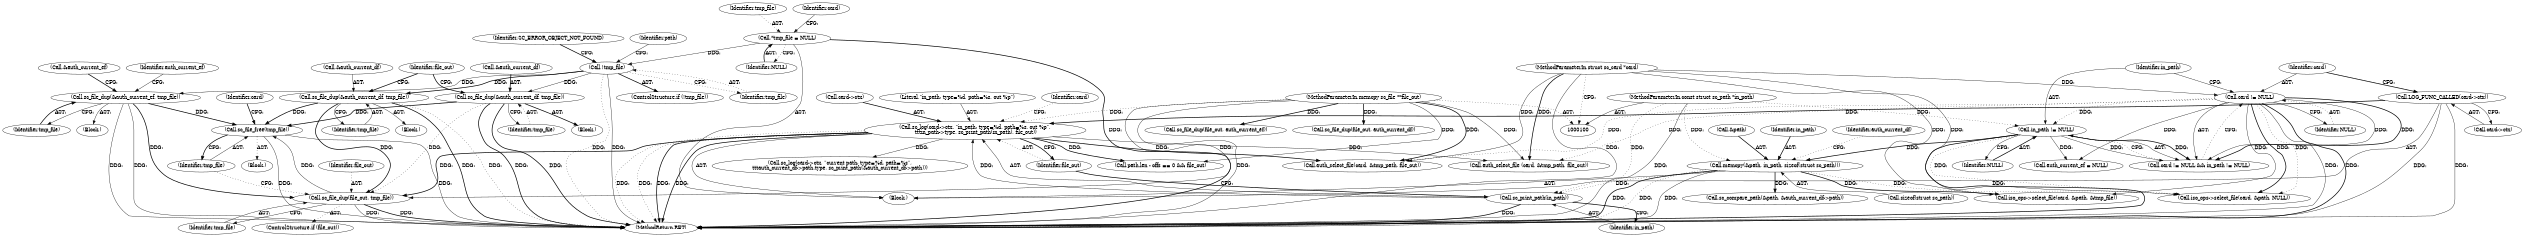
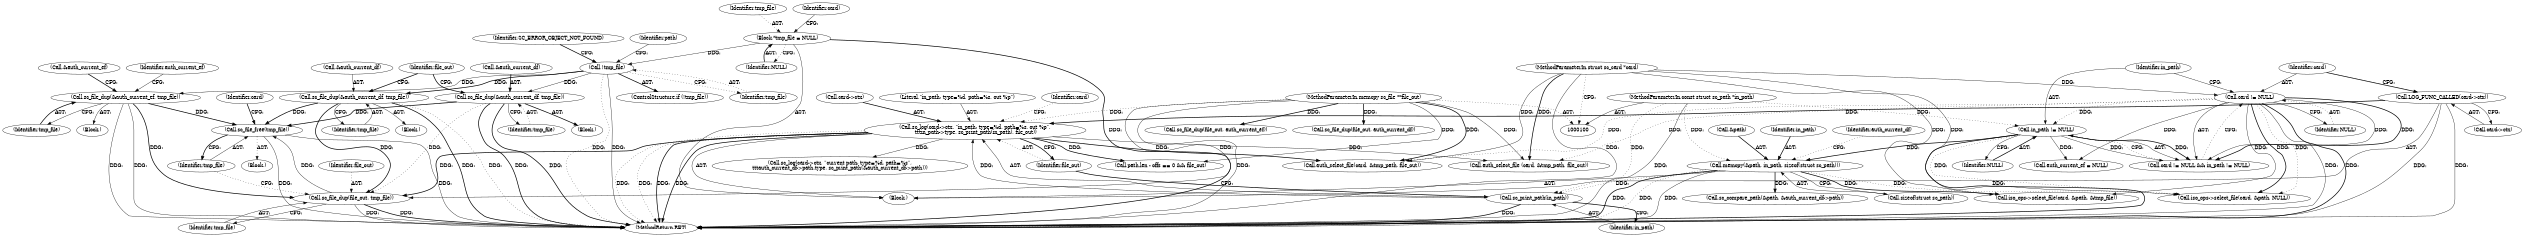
(787, 38) -> (787, 38)
none -> (1835, 188)
(303, 228) -> none
